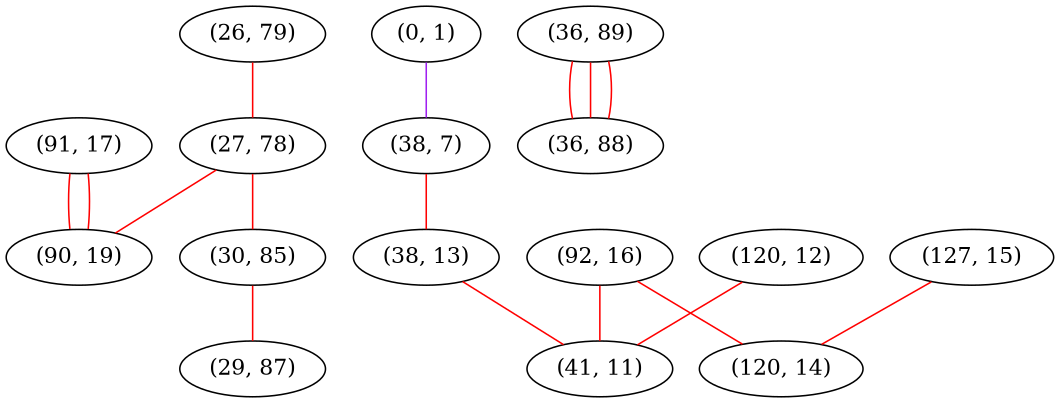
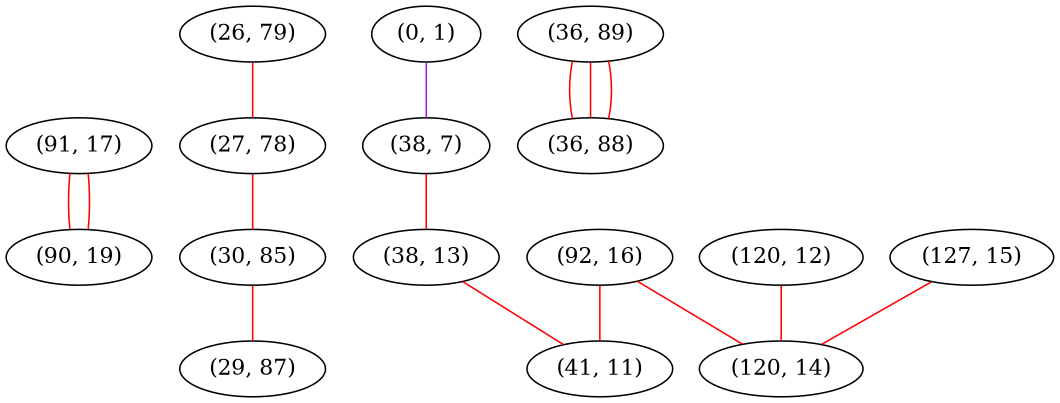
(166, 202) -> none
(700, 307) -> (781, 313)
